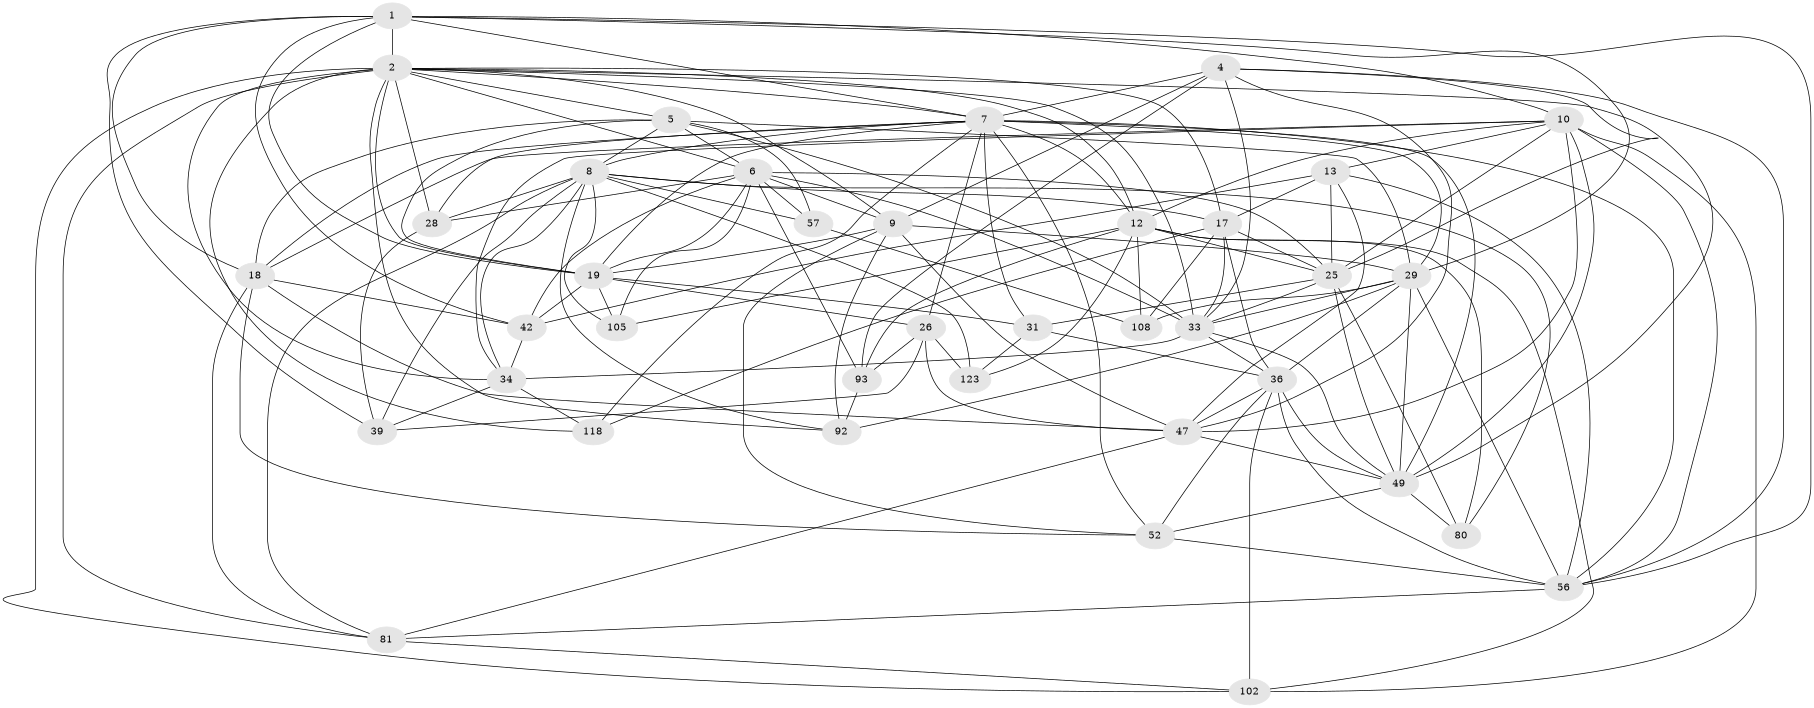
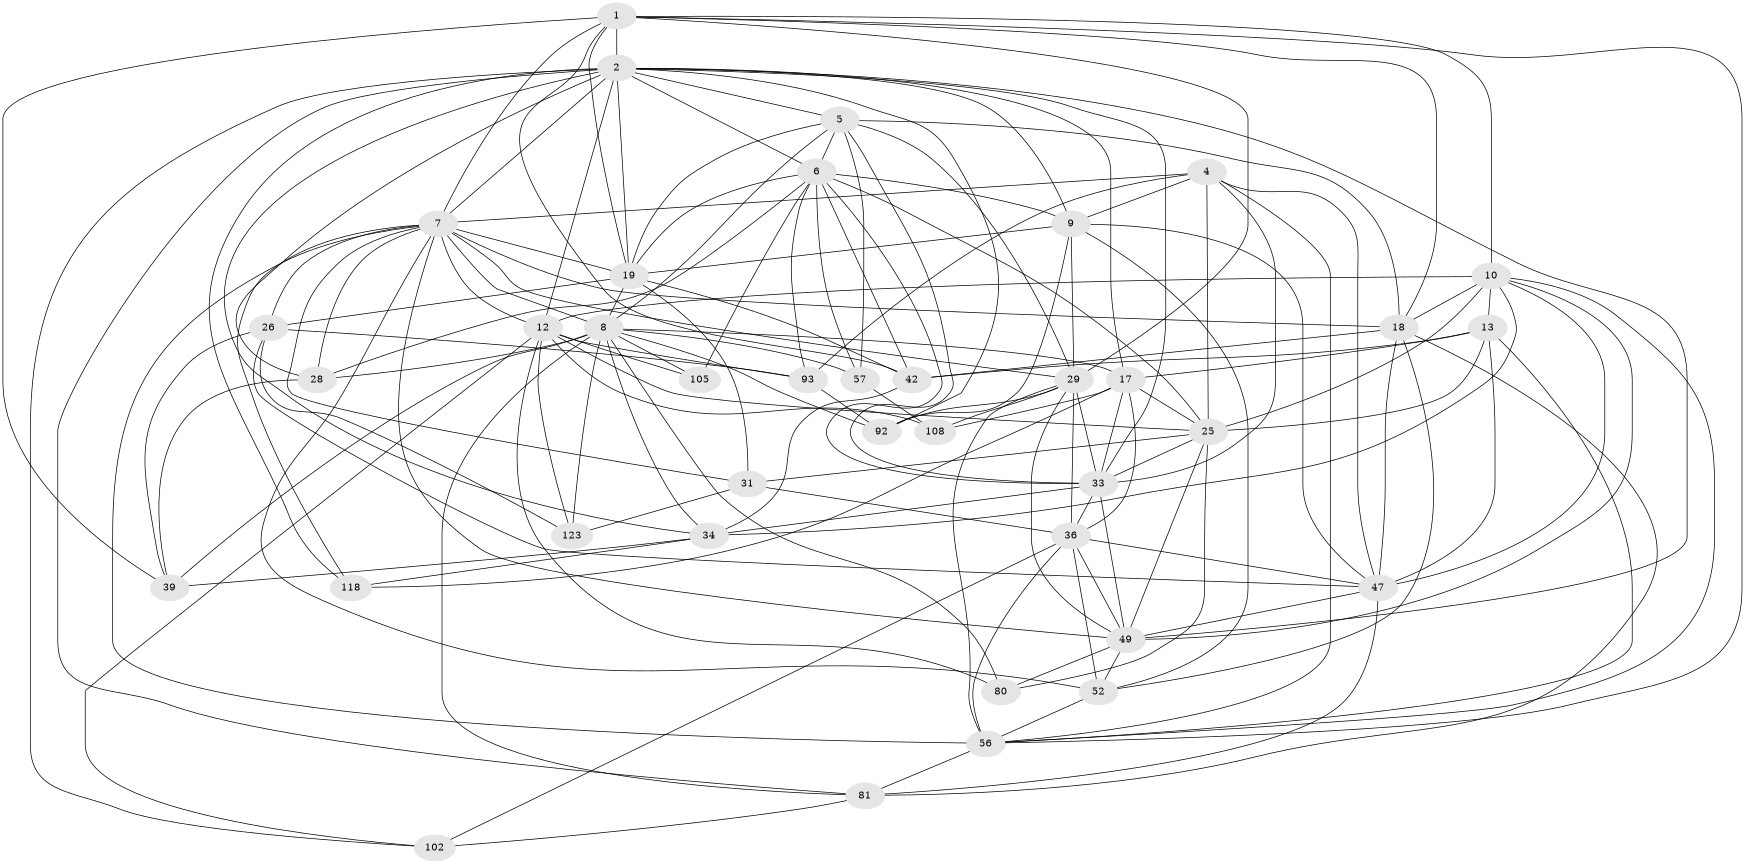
(606, 302) -> (620, 296)
(1756, 572) -> none
